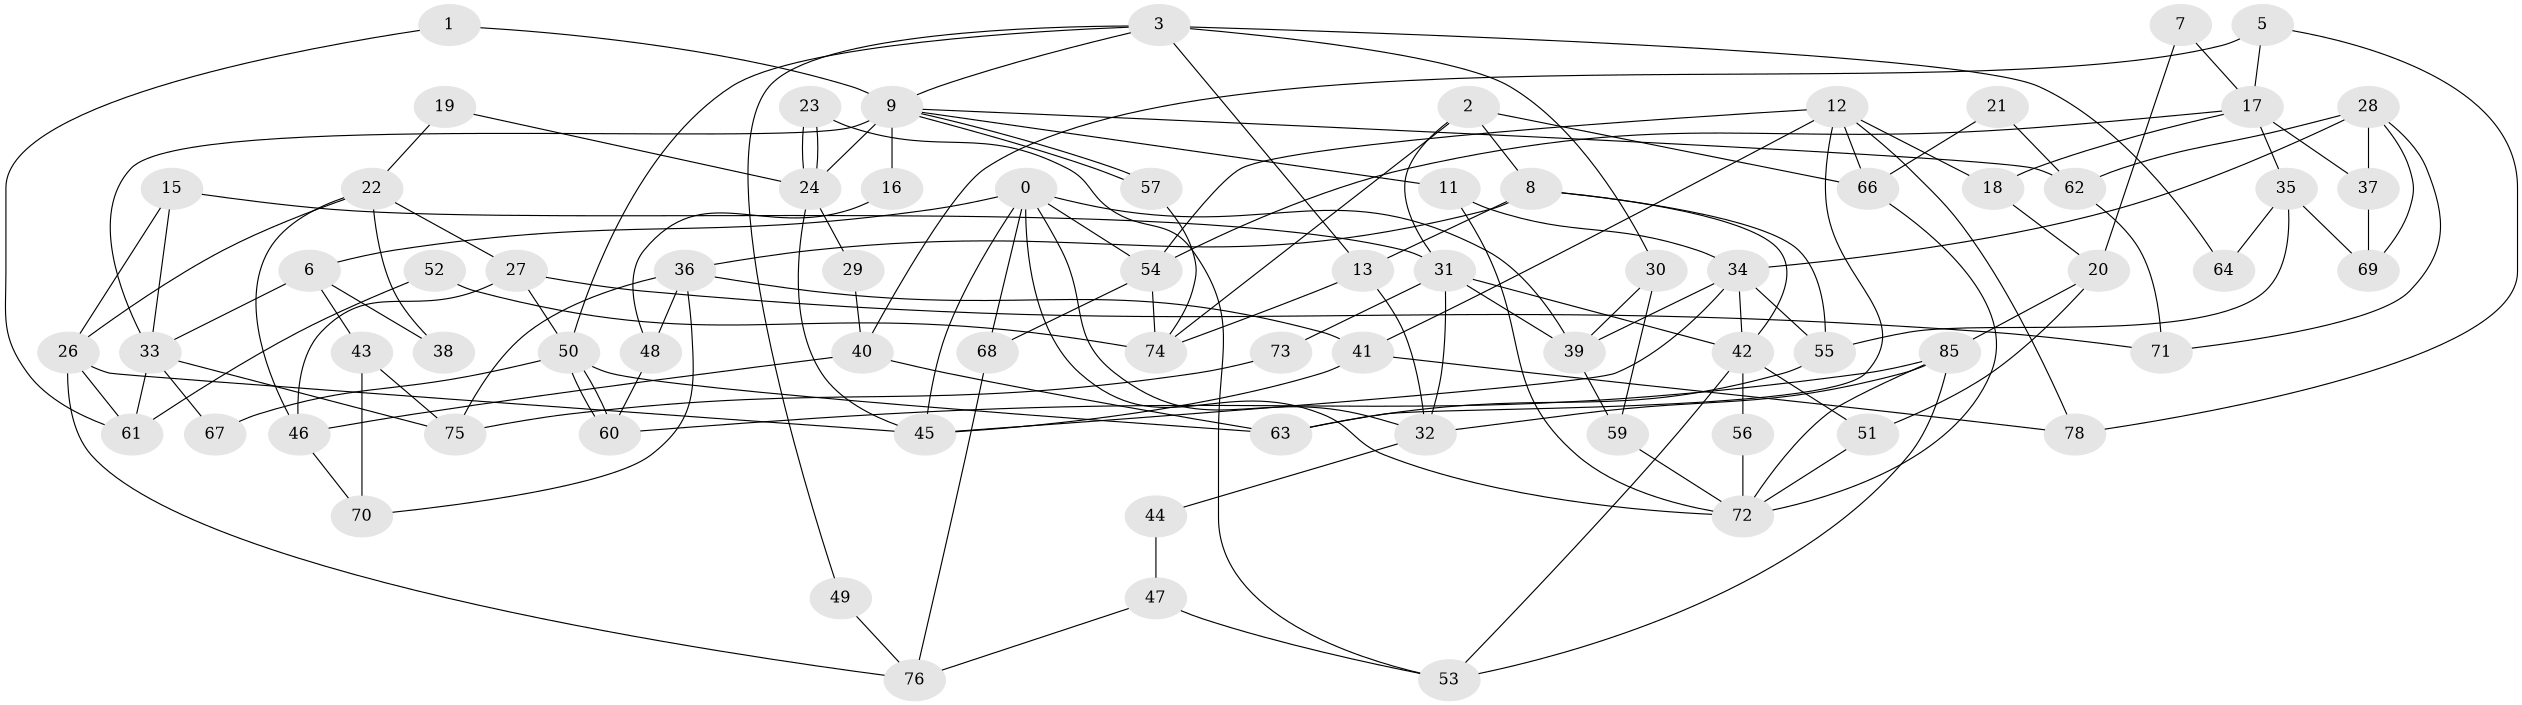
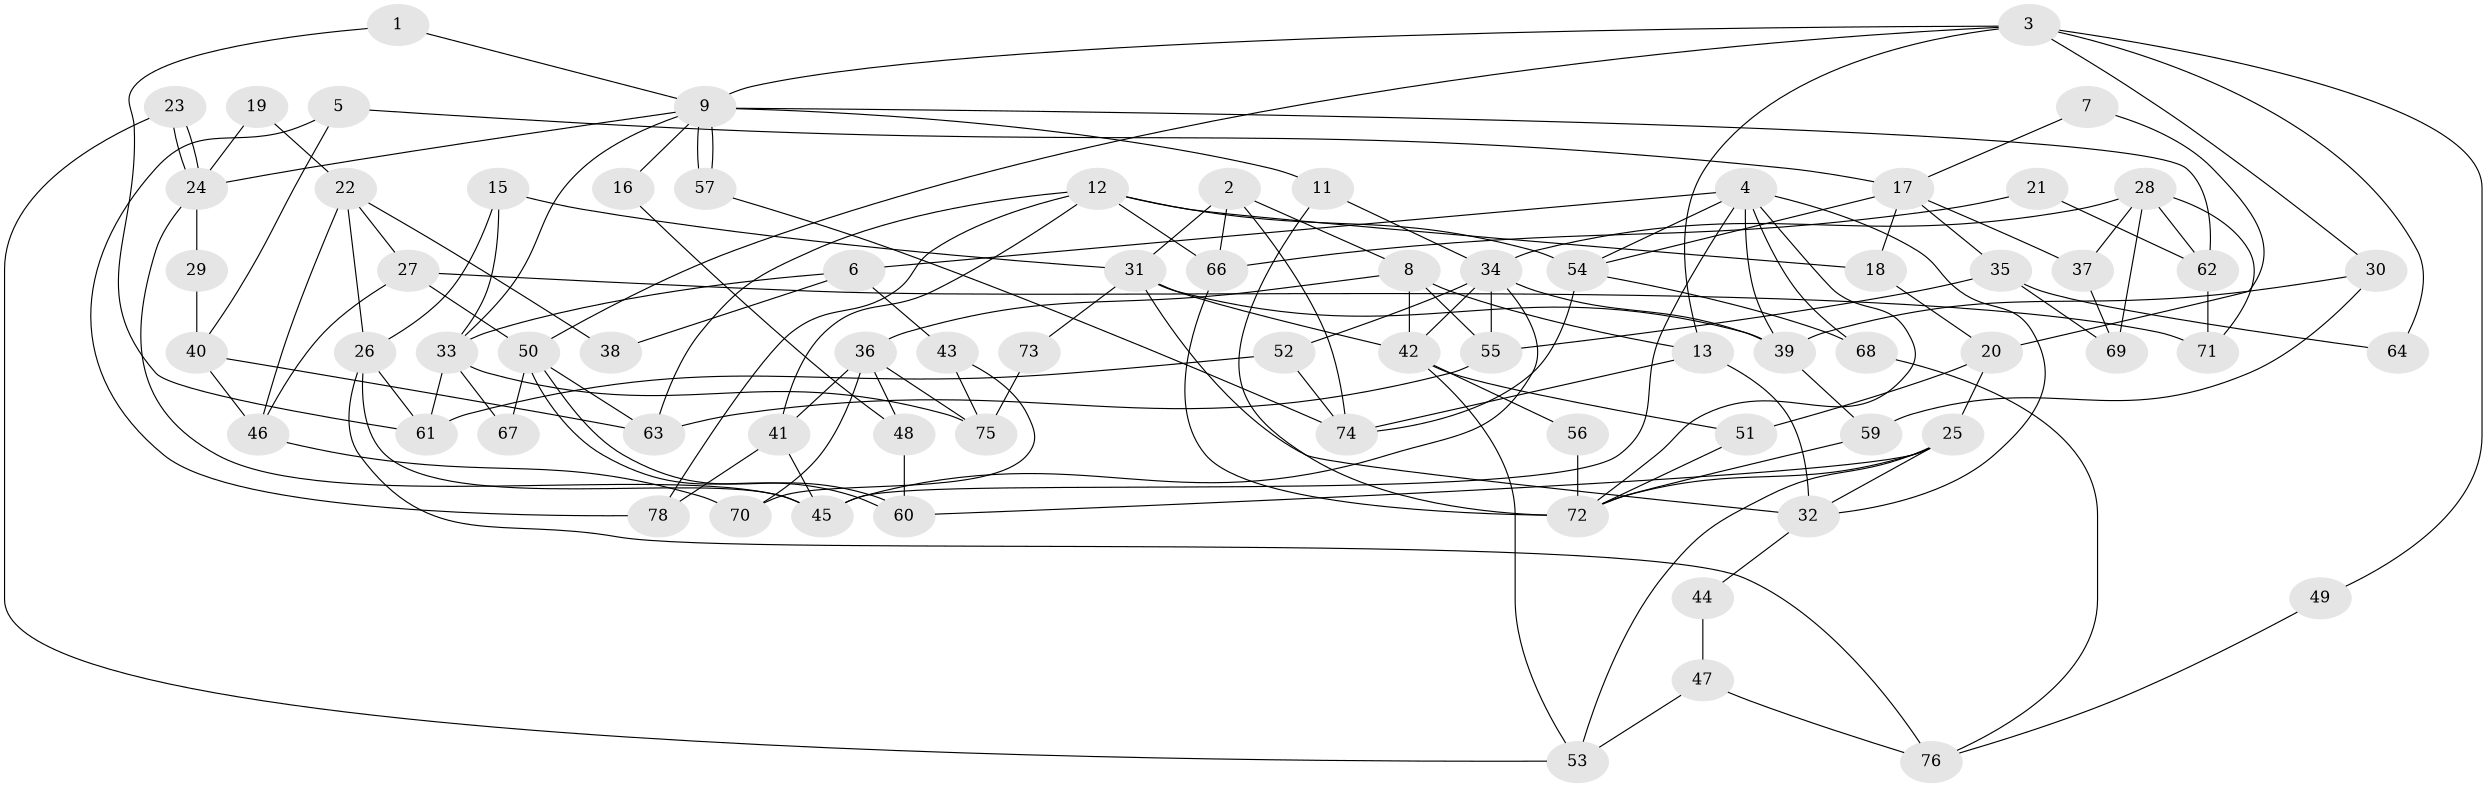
(1026, 189) -> (1746, 189)
none -> (1366, 323)
(1950, 353) -> (1953, 435)
